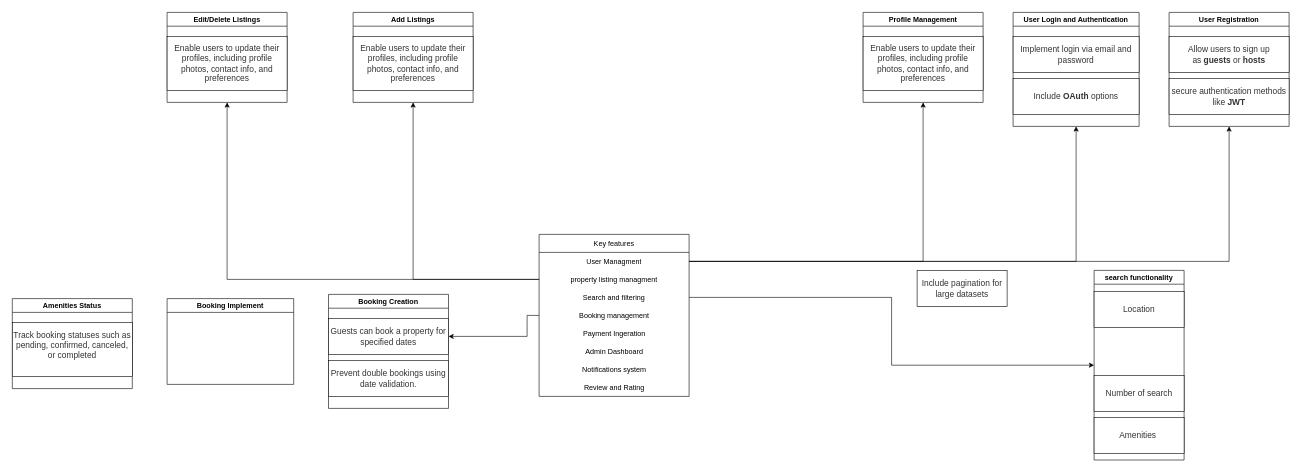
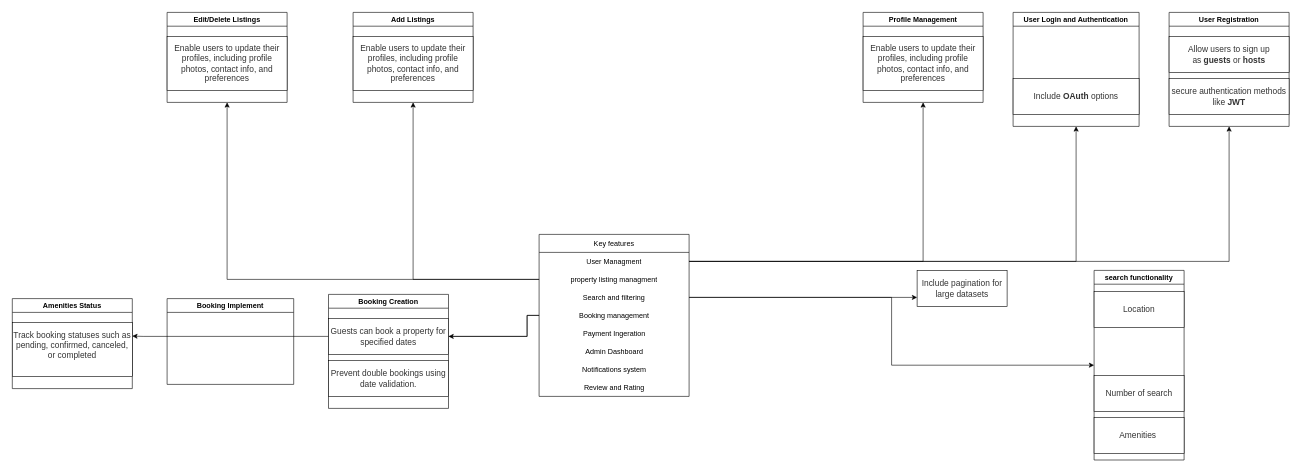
(1076, 54) -> none
none -> (903, 297)
none -> (232, 336)
